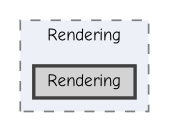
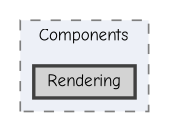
(84, 36) -> (84, 36)
